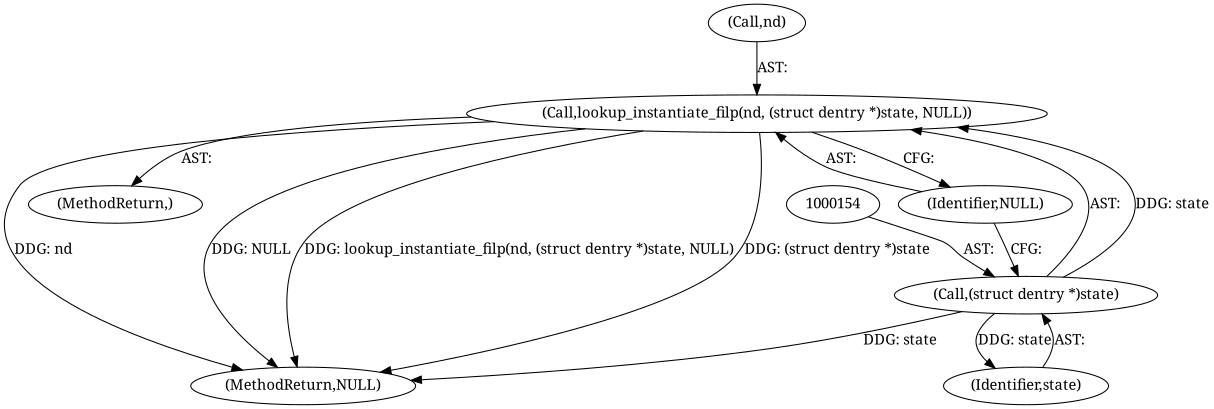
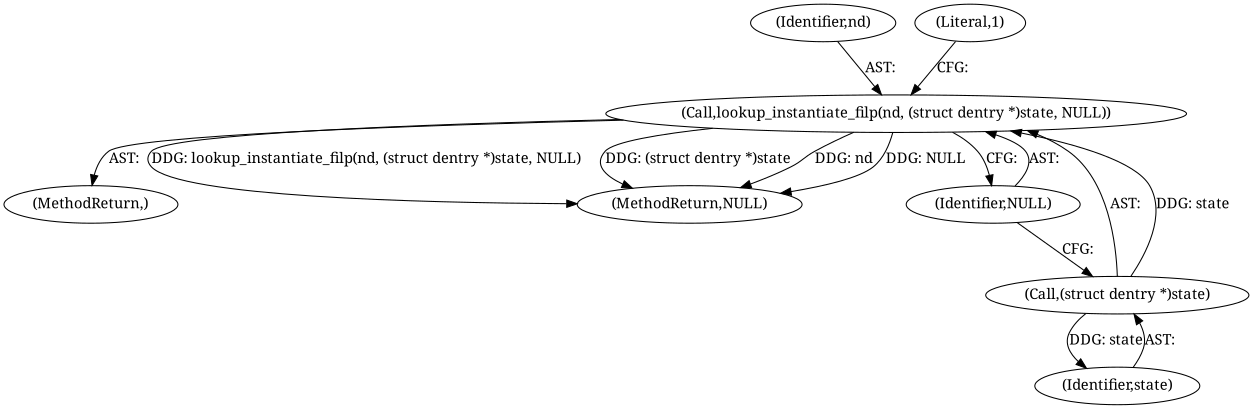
(757, 23) -> (823, 23)
none -> (970, 23)
(833, 204) -> none
(693, 358) -> none
